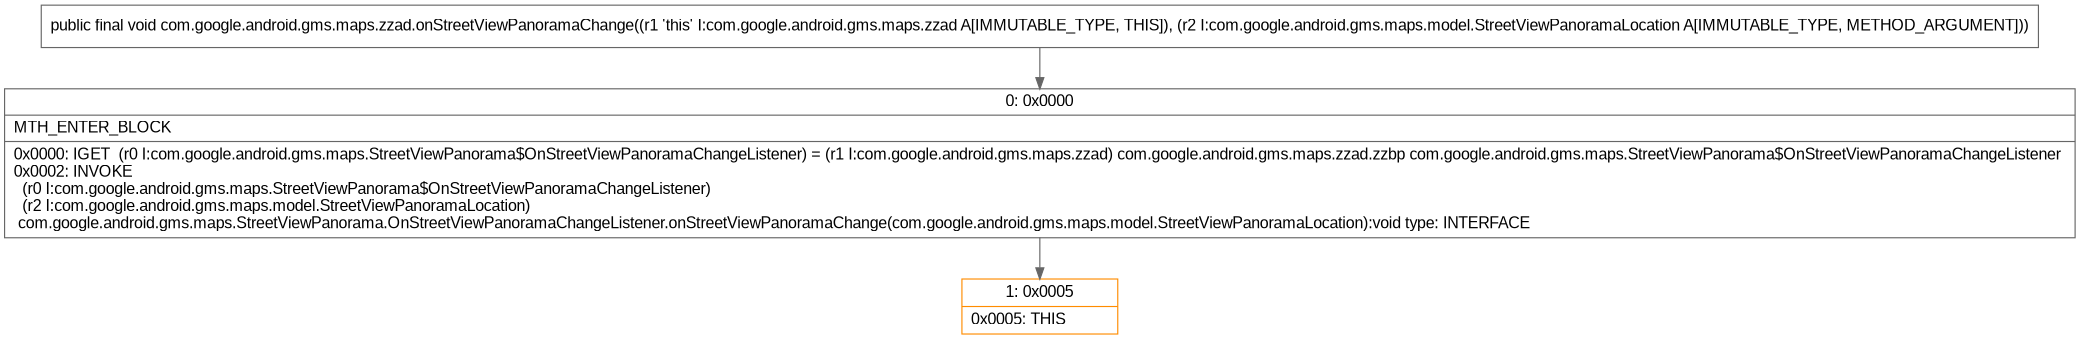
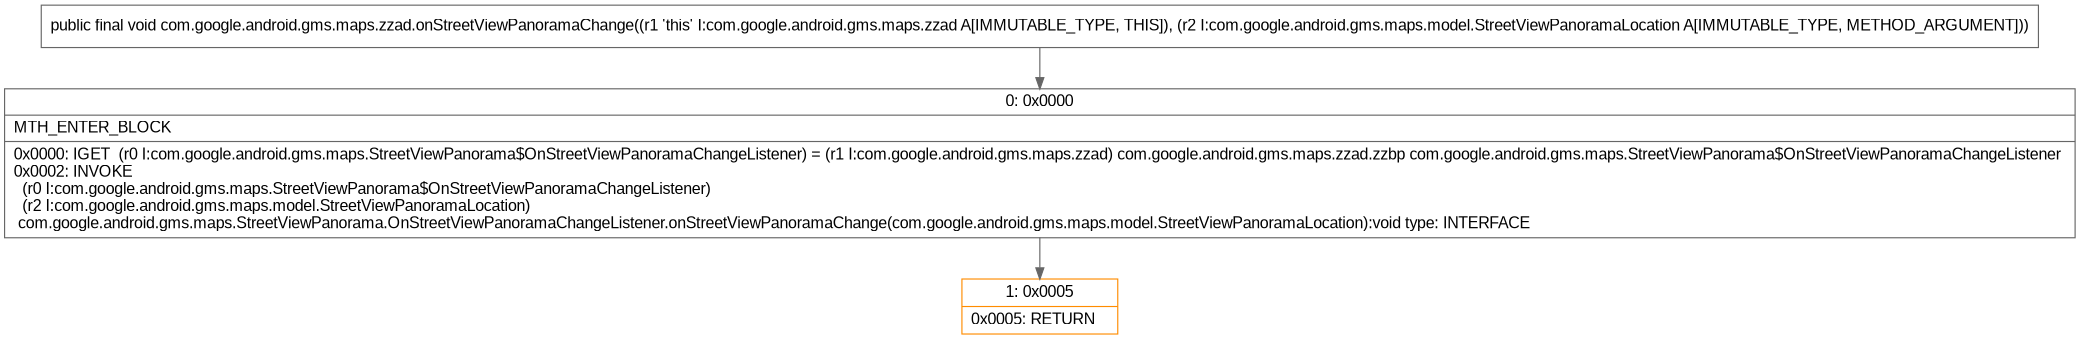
(1025, 320) -> (1040, 320)
